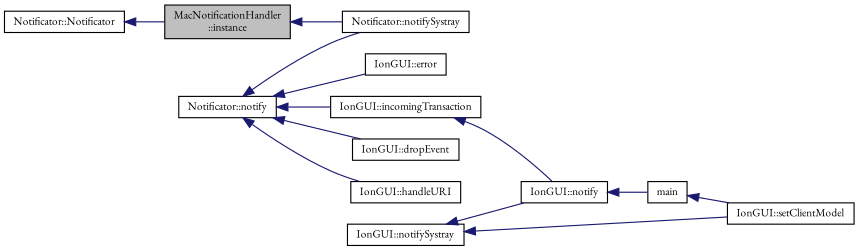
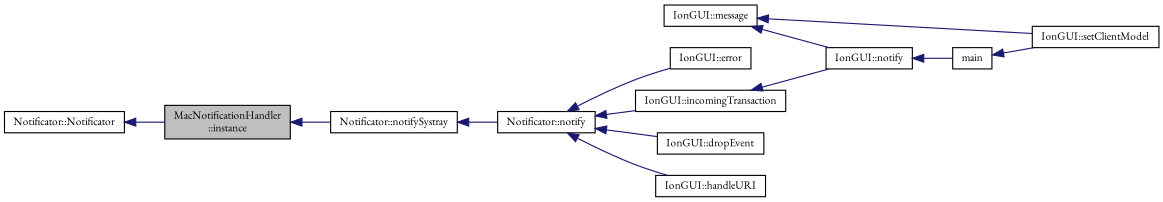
(304, 57) -> (483, 122)
(406, 235) -> (711, 16)
